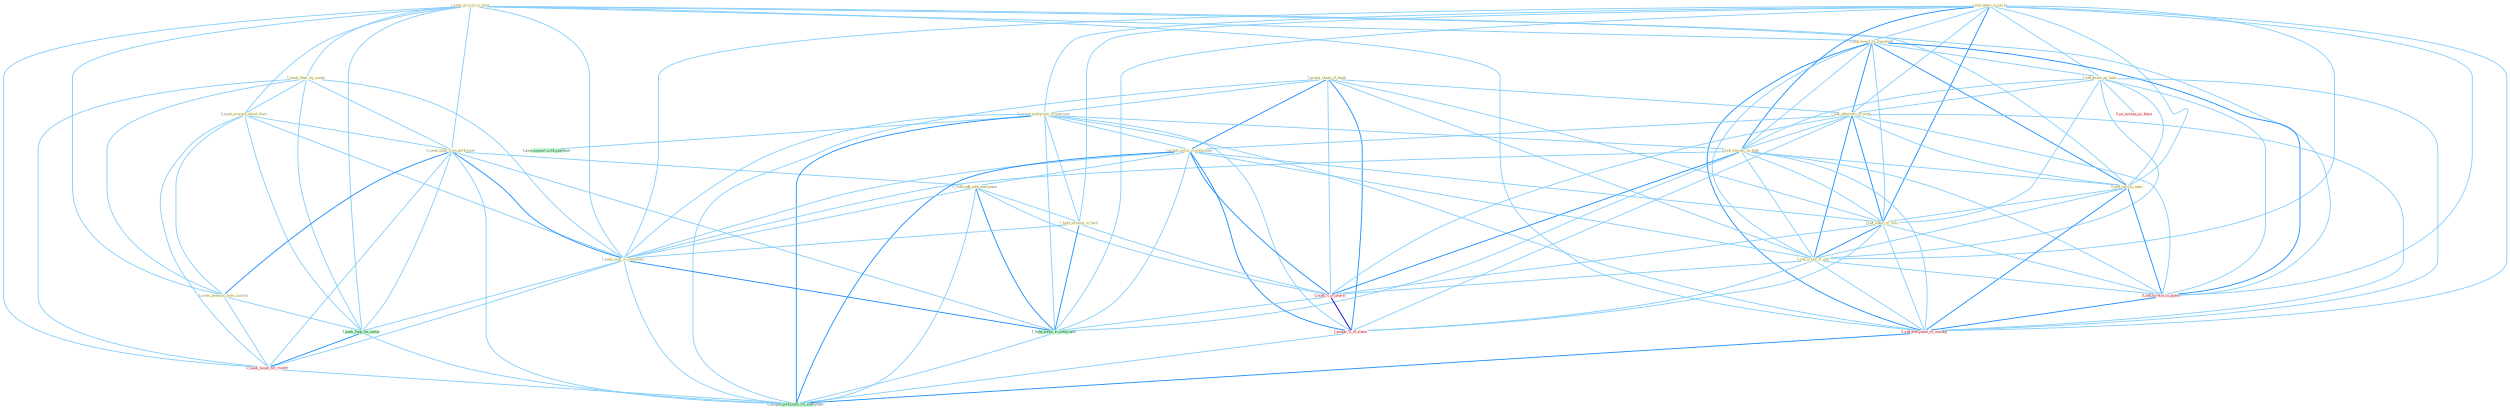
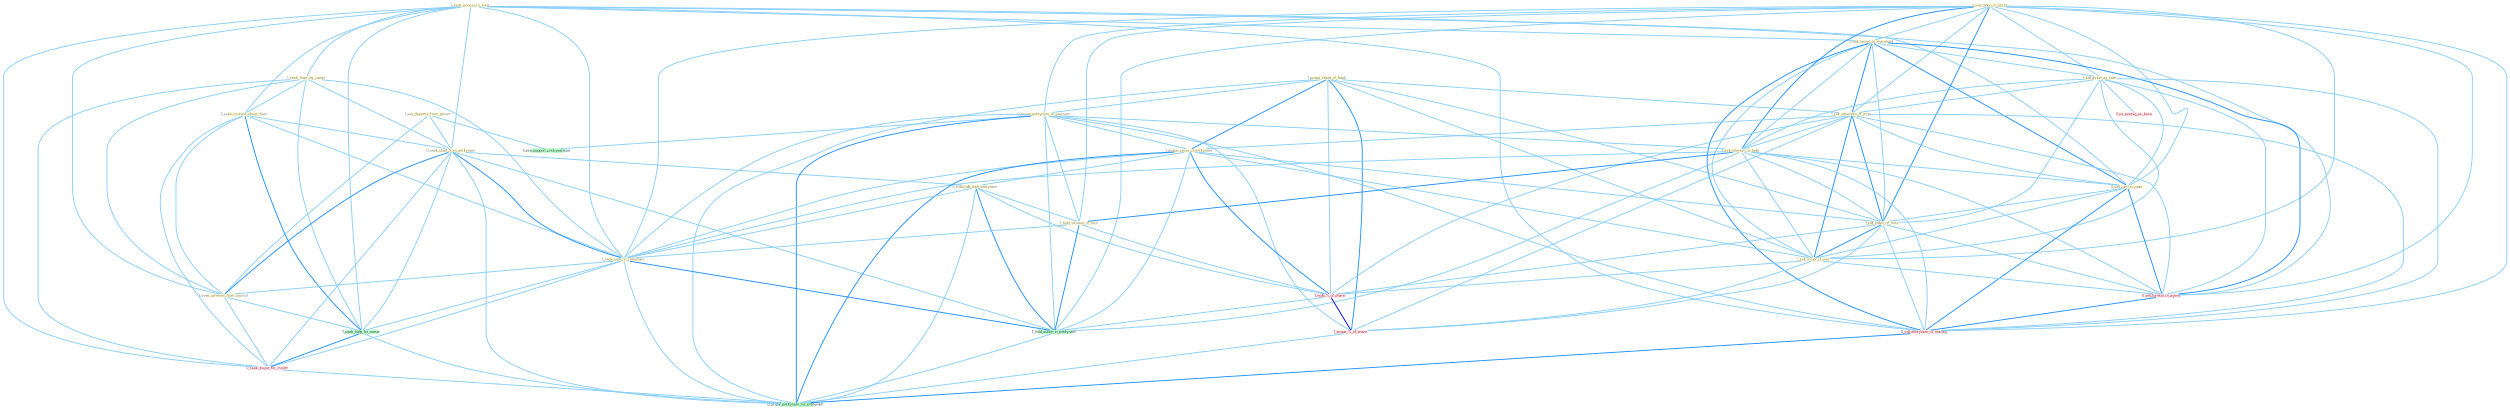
none -> (429, 114)
(1536, 223) -> (1426, 185)
(285, 233) -> (282, 228)
(1242, 266) -> none
none -> (424, 278)
(1869, 296) -> none
